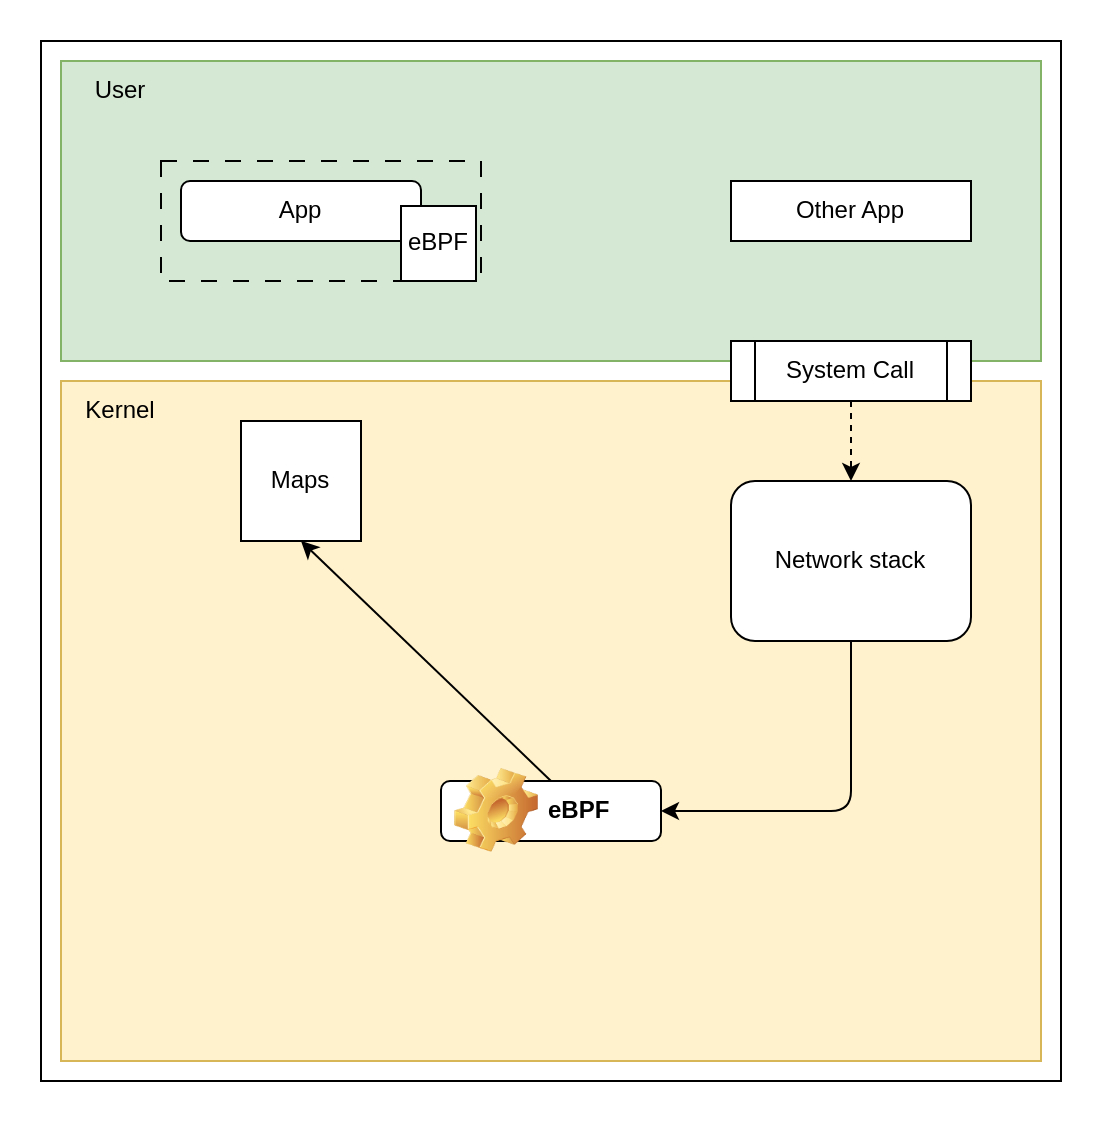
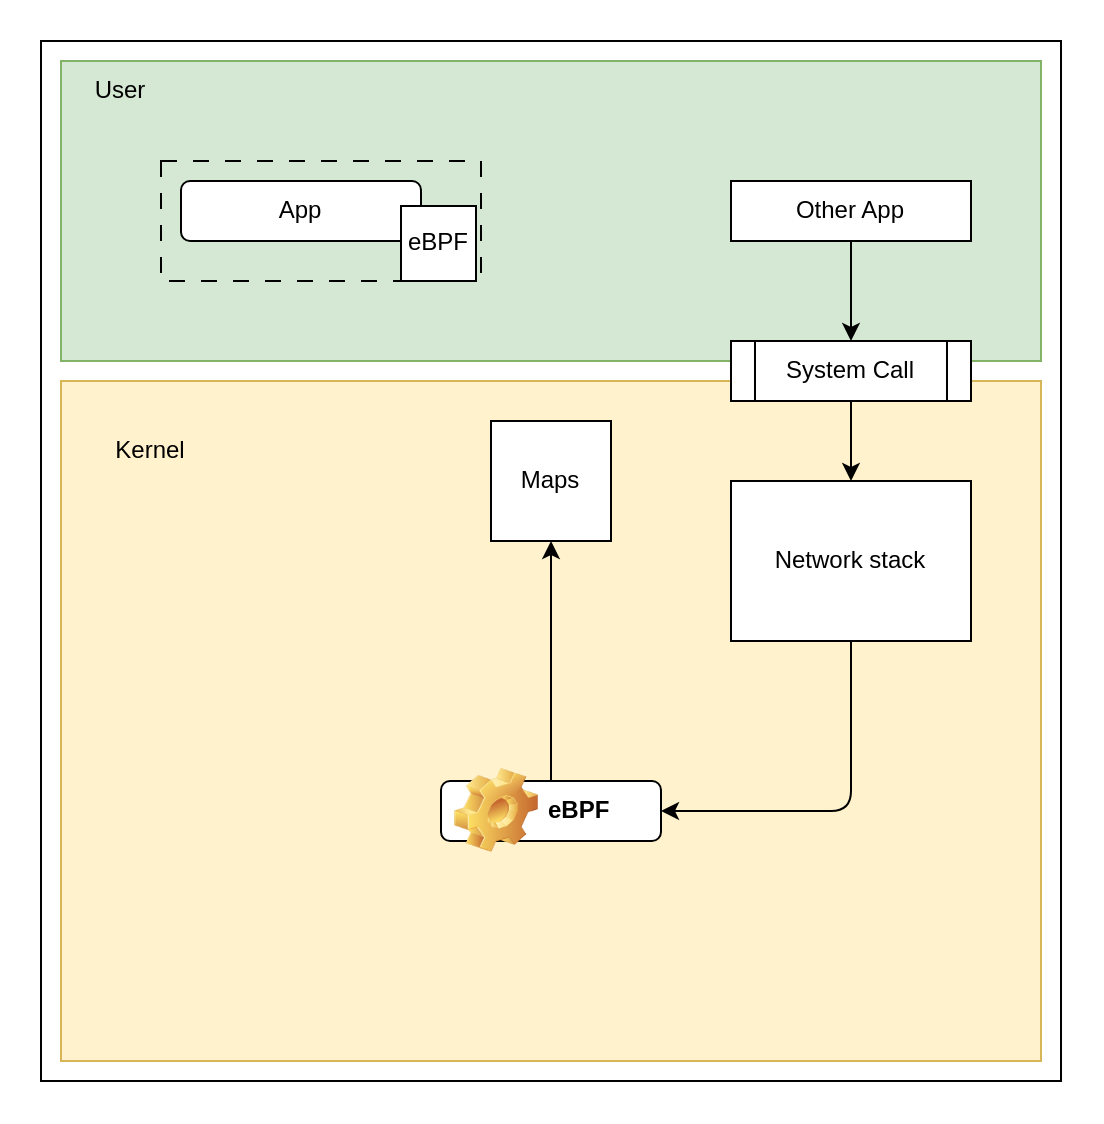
none -> (851, 284)
(121, 411) -> (151, 451)
(851, 433) -> (851, 433)
(301, 481) -> (551, 481)
(851, 561) -> (851, 561)
